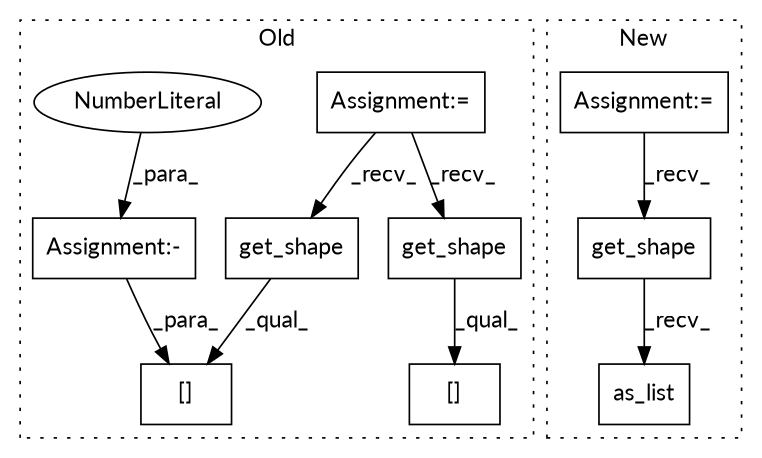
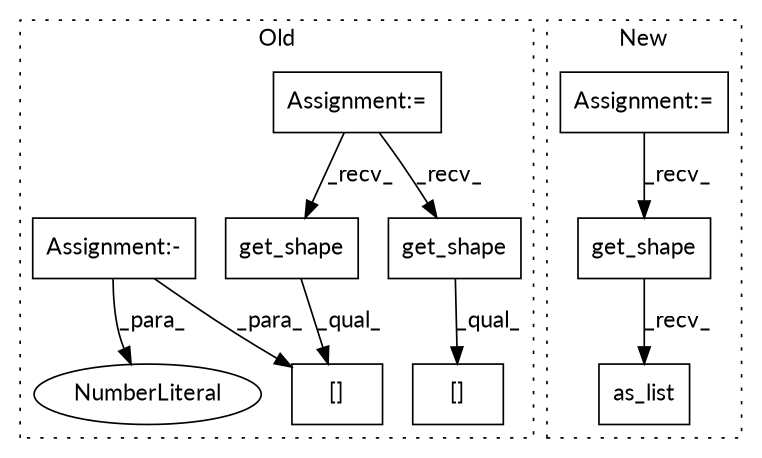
(133, 167) -> (115, 314)
